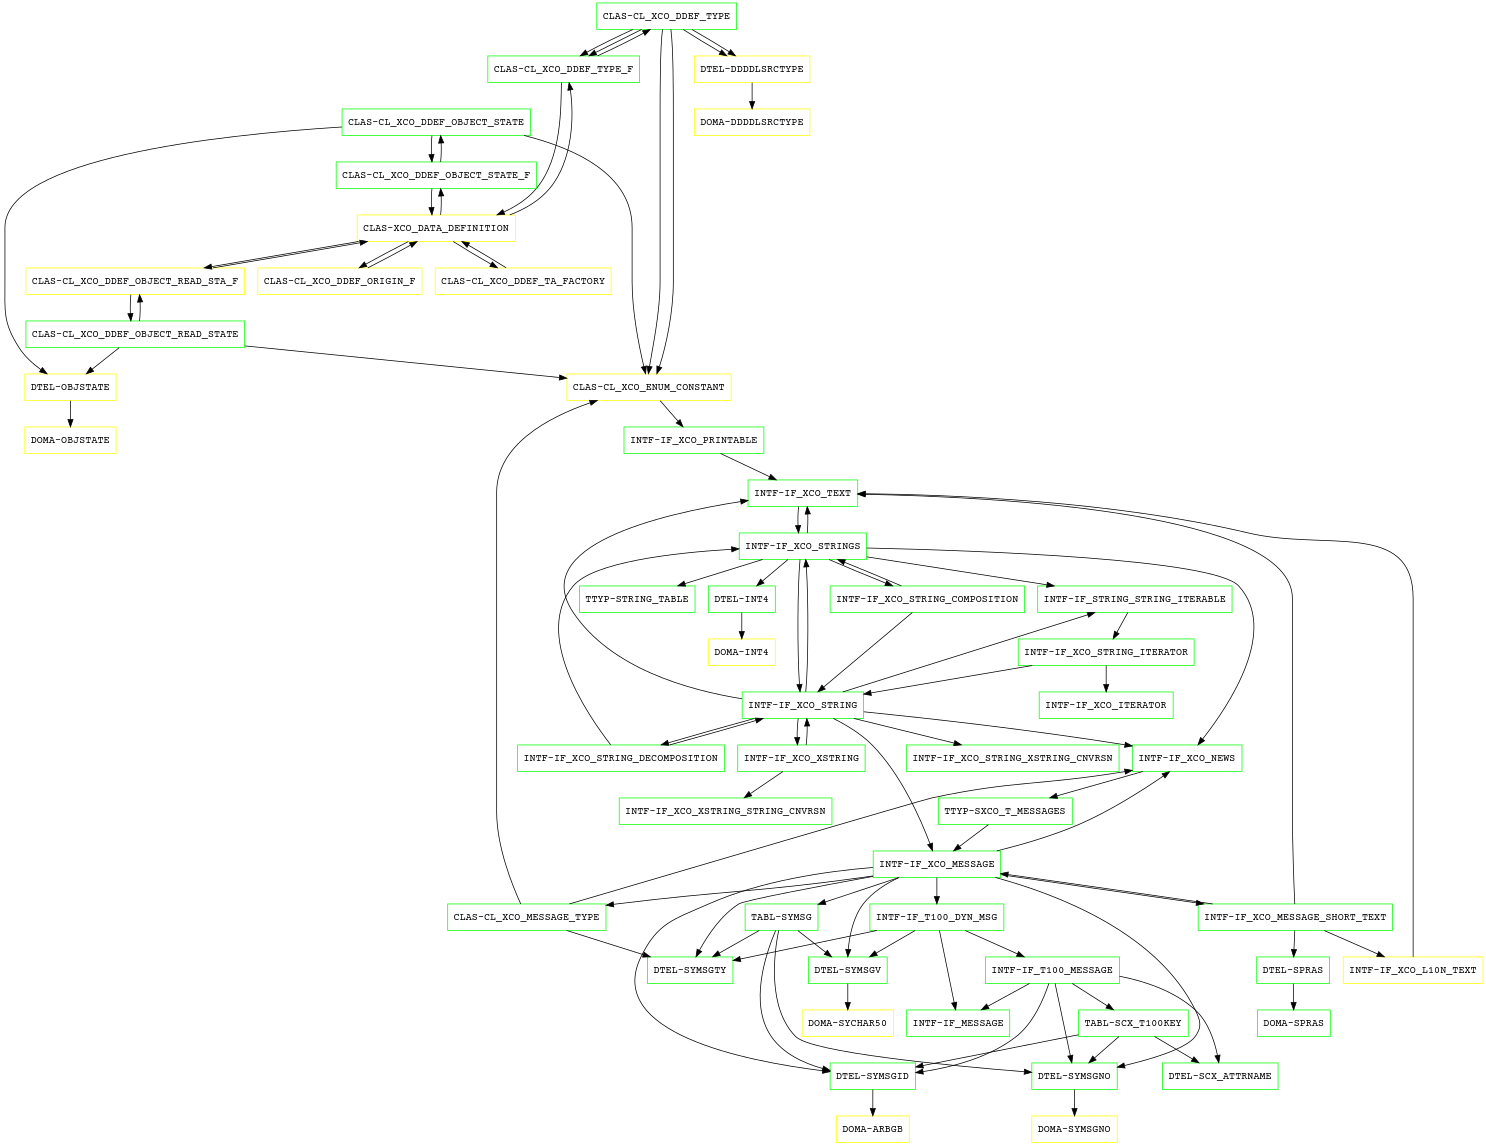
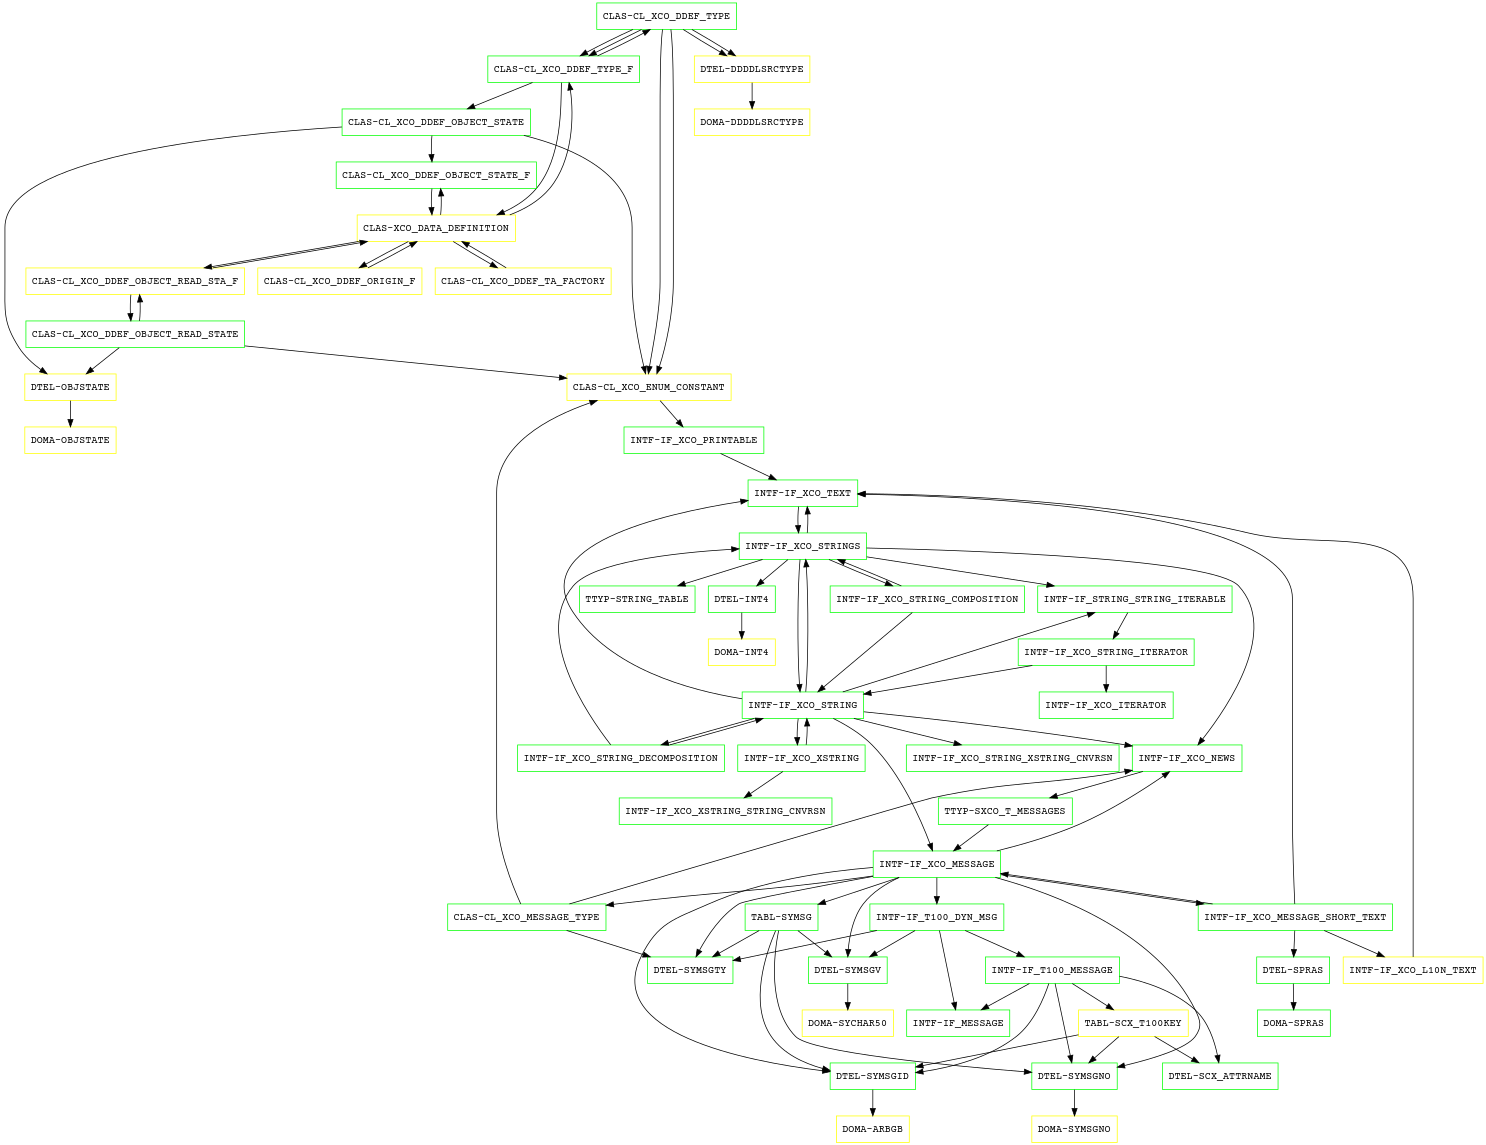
(441, 152) -> (503, 94)
(1133, 1023) -> (1133, 1023)
